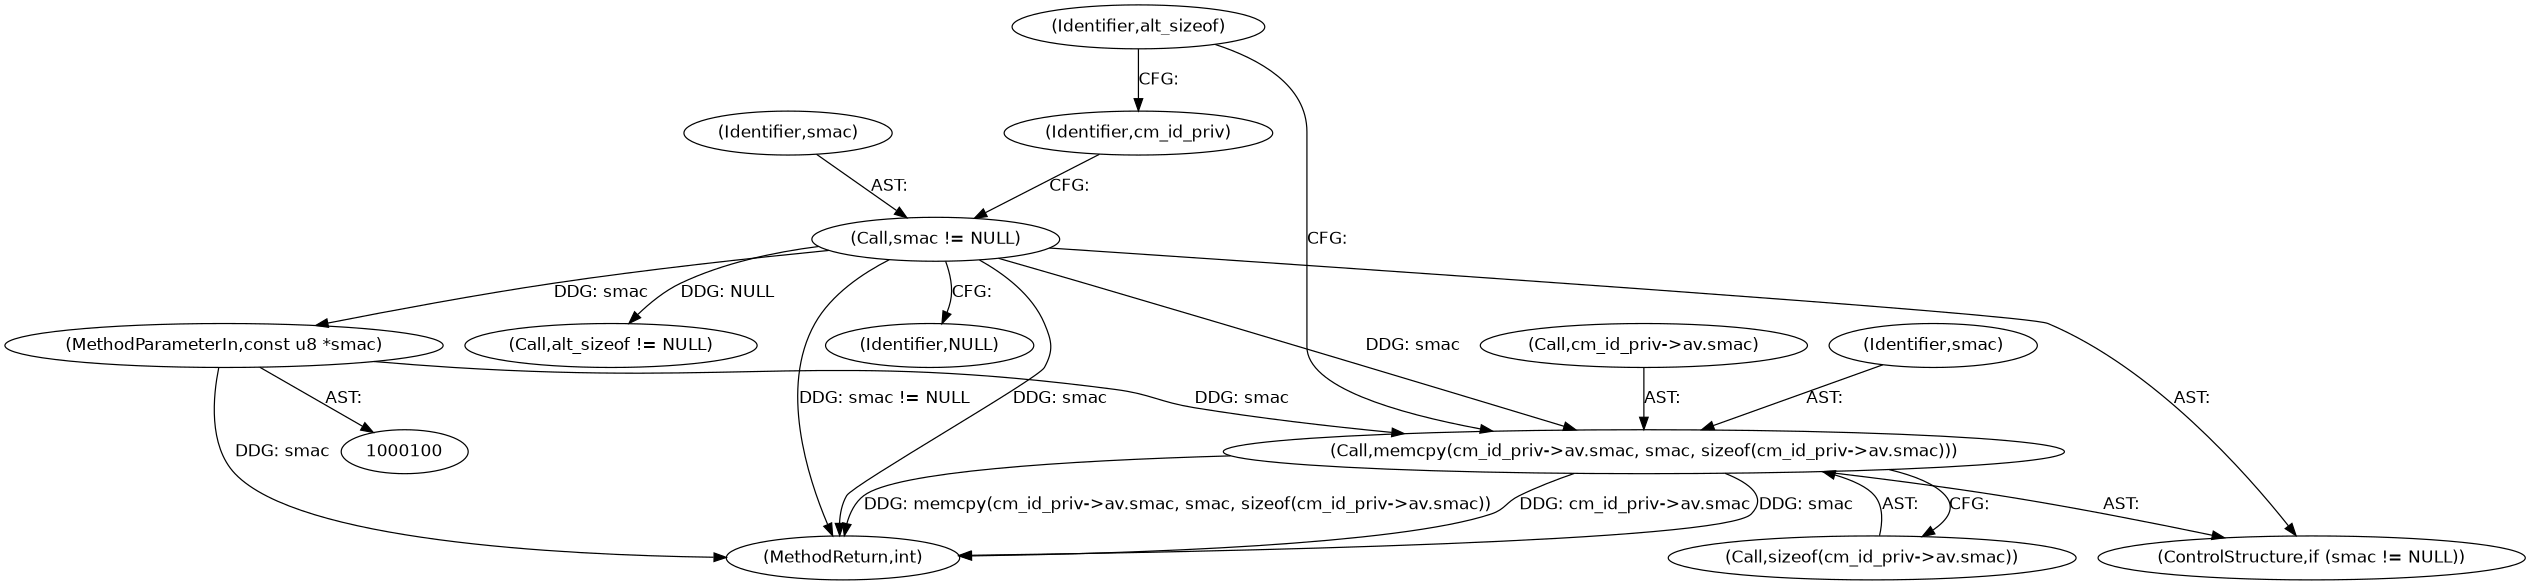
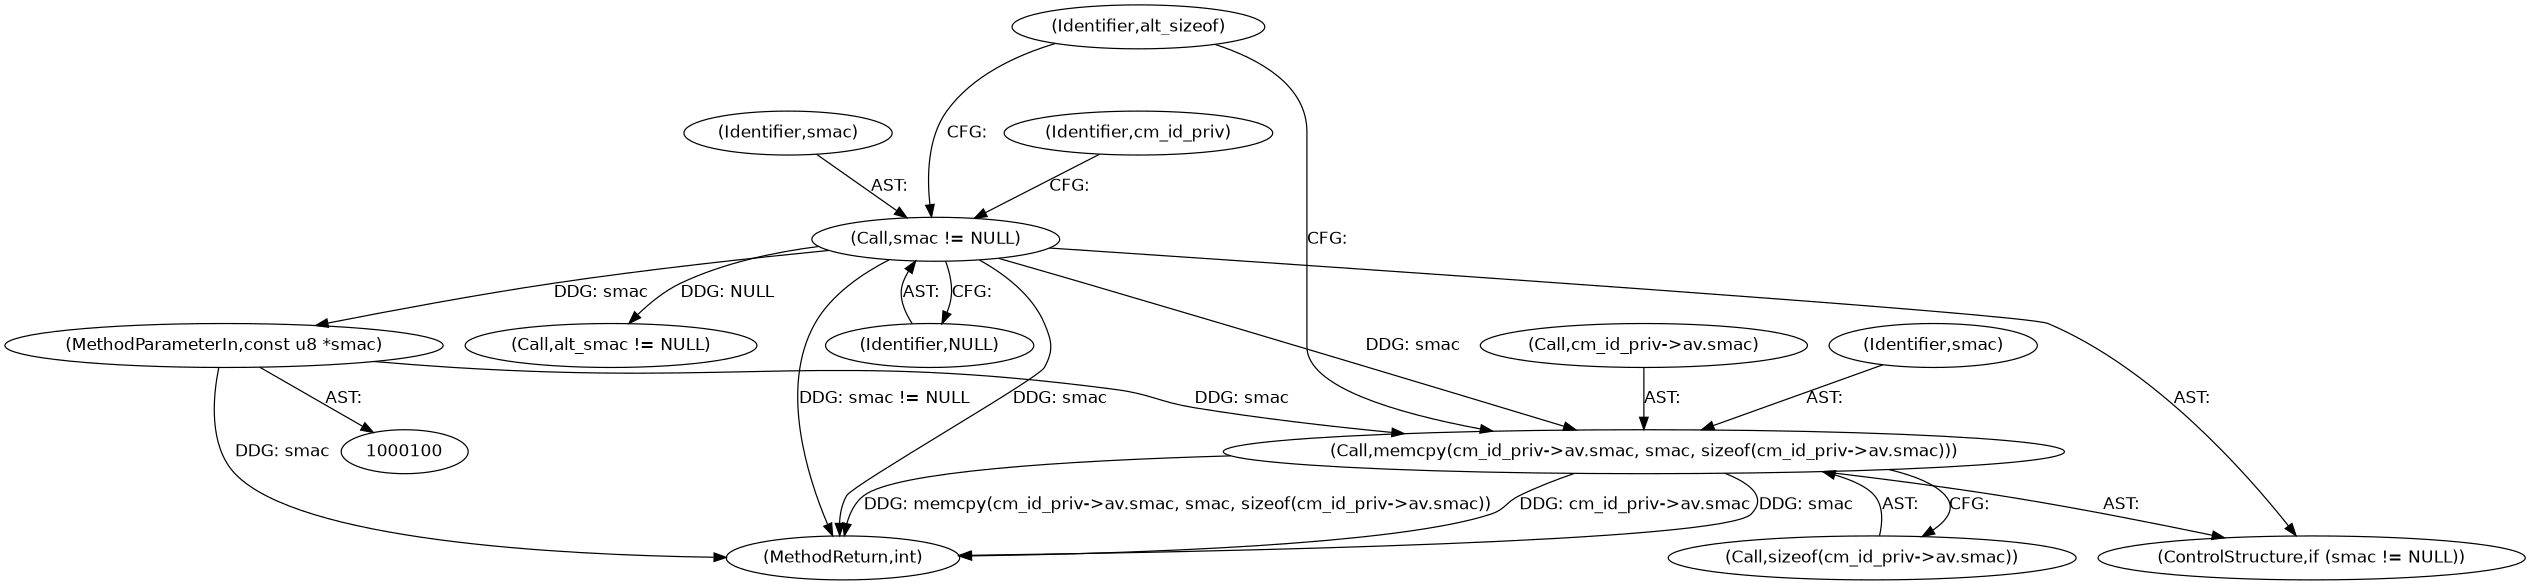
(1138, 74) -> (957, 98)
none -> (902, 298)
(611, 345) -> (611, 345)
